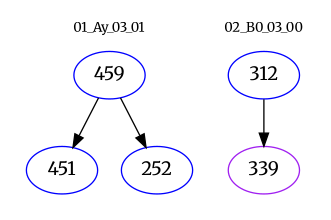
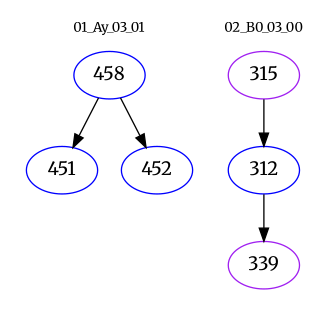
(110, 75) -> (110, 75)
none -> (264, 75)
(157, 170) -> (157, 170)
